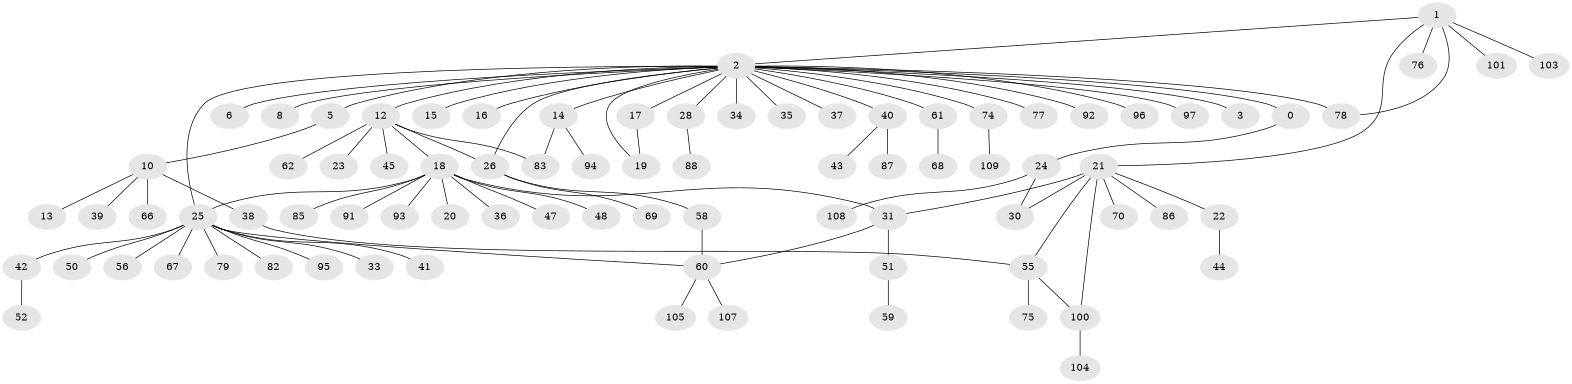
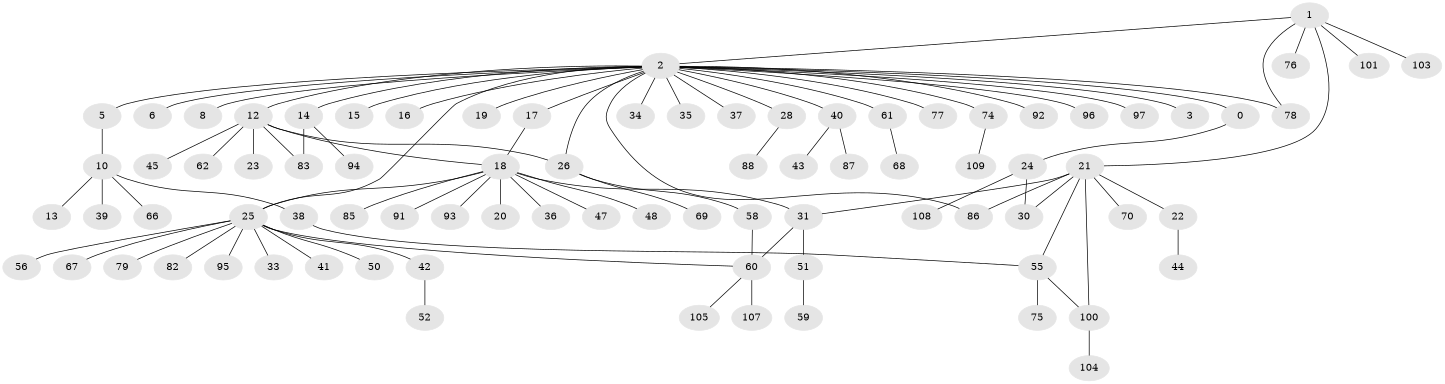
(638, 141) -> (516, 141)
none -> (725, 199)
